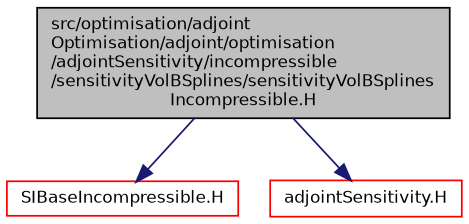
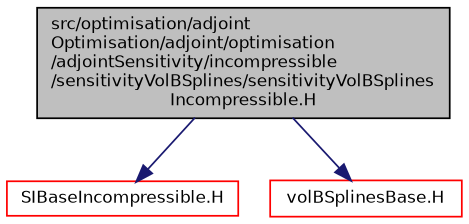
(366, 199) -> (366, 199)
